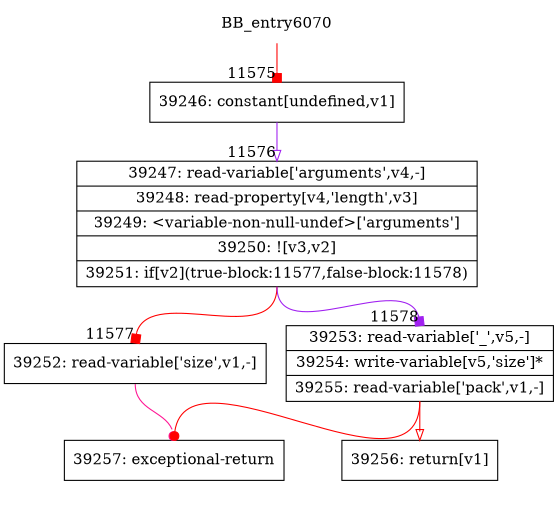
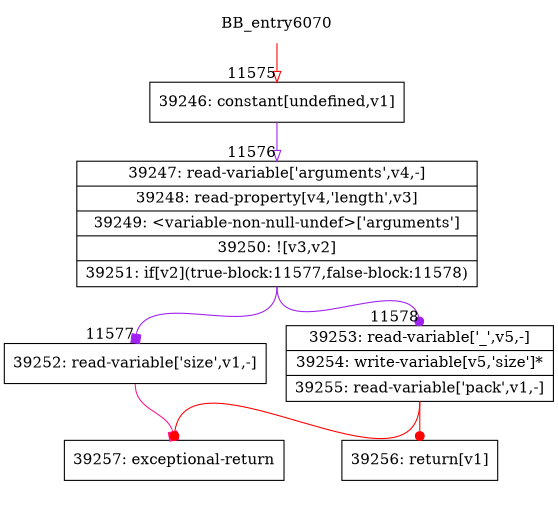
(277, 57) -> (277, 57)
(344, 307) -> (344, 307)
(211, 315) -> (211, 315)
(150, 409) -> (150, 409)
(420, 421) -> (420, 421)
